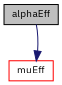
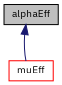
(38, 38) -> (24, 48)
